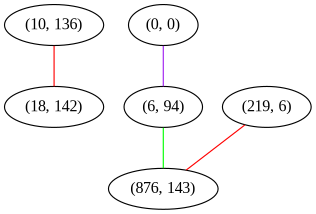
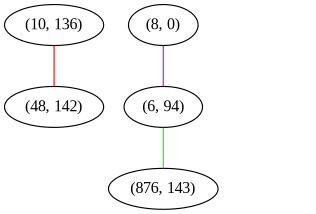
(163, 25) -> (163, 25)
(54, 107) -> (54, 107)
(267, 107) -> none
